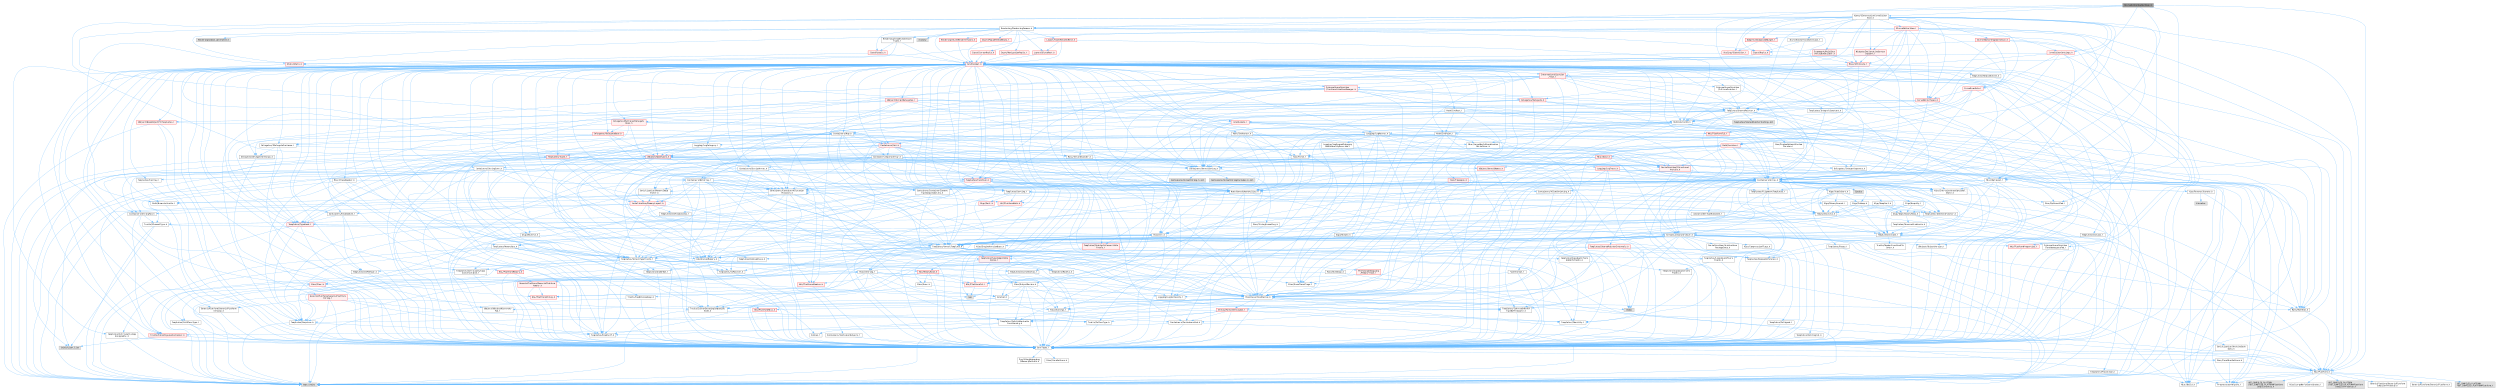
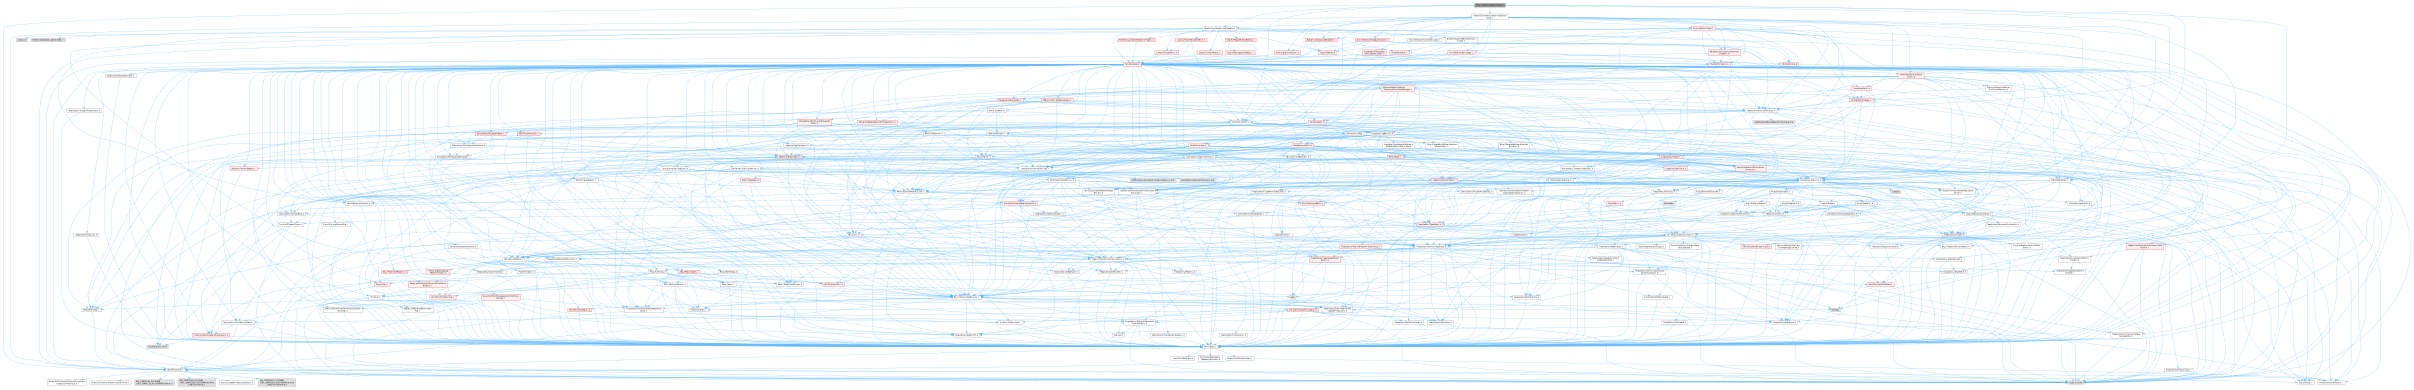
(1838, 247) -> (463, 247)
(2231, 348) -> none
